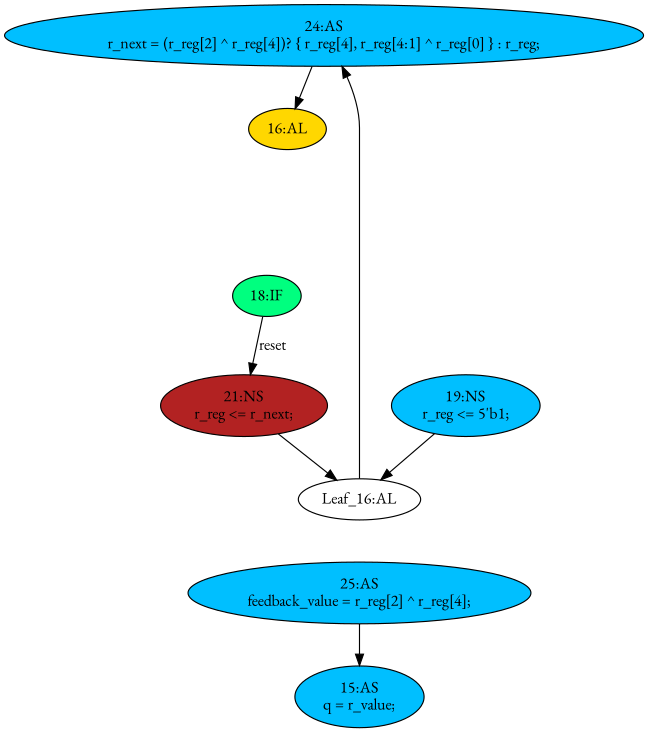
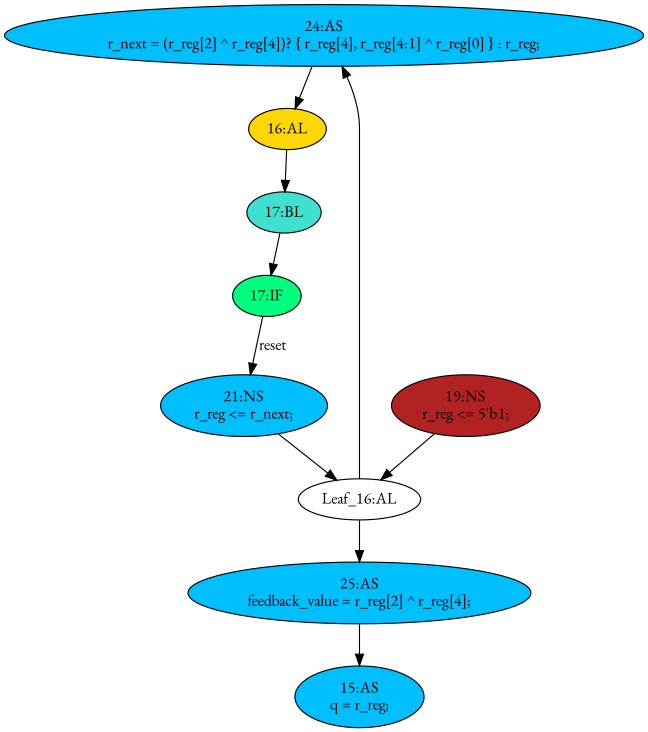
none -> (284, 212)
(267, 296) -> (267, 296)
(244, 406) -> (244, 406)
(466, 406) -> (466, 406)
none -> (359, 535)
(359, 697) -> (359, 697)
